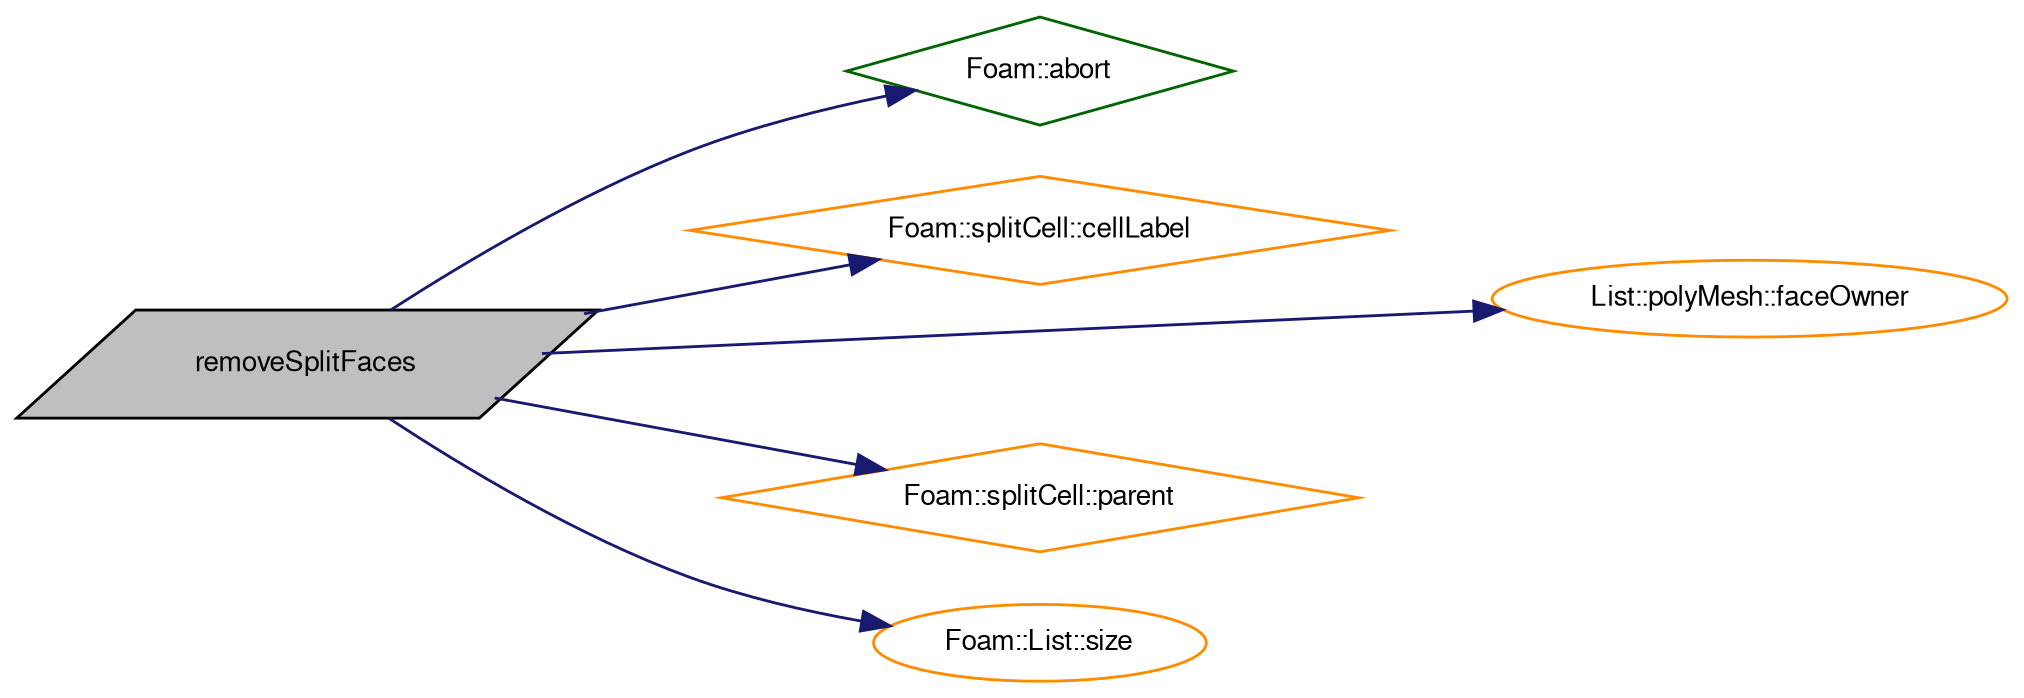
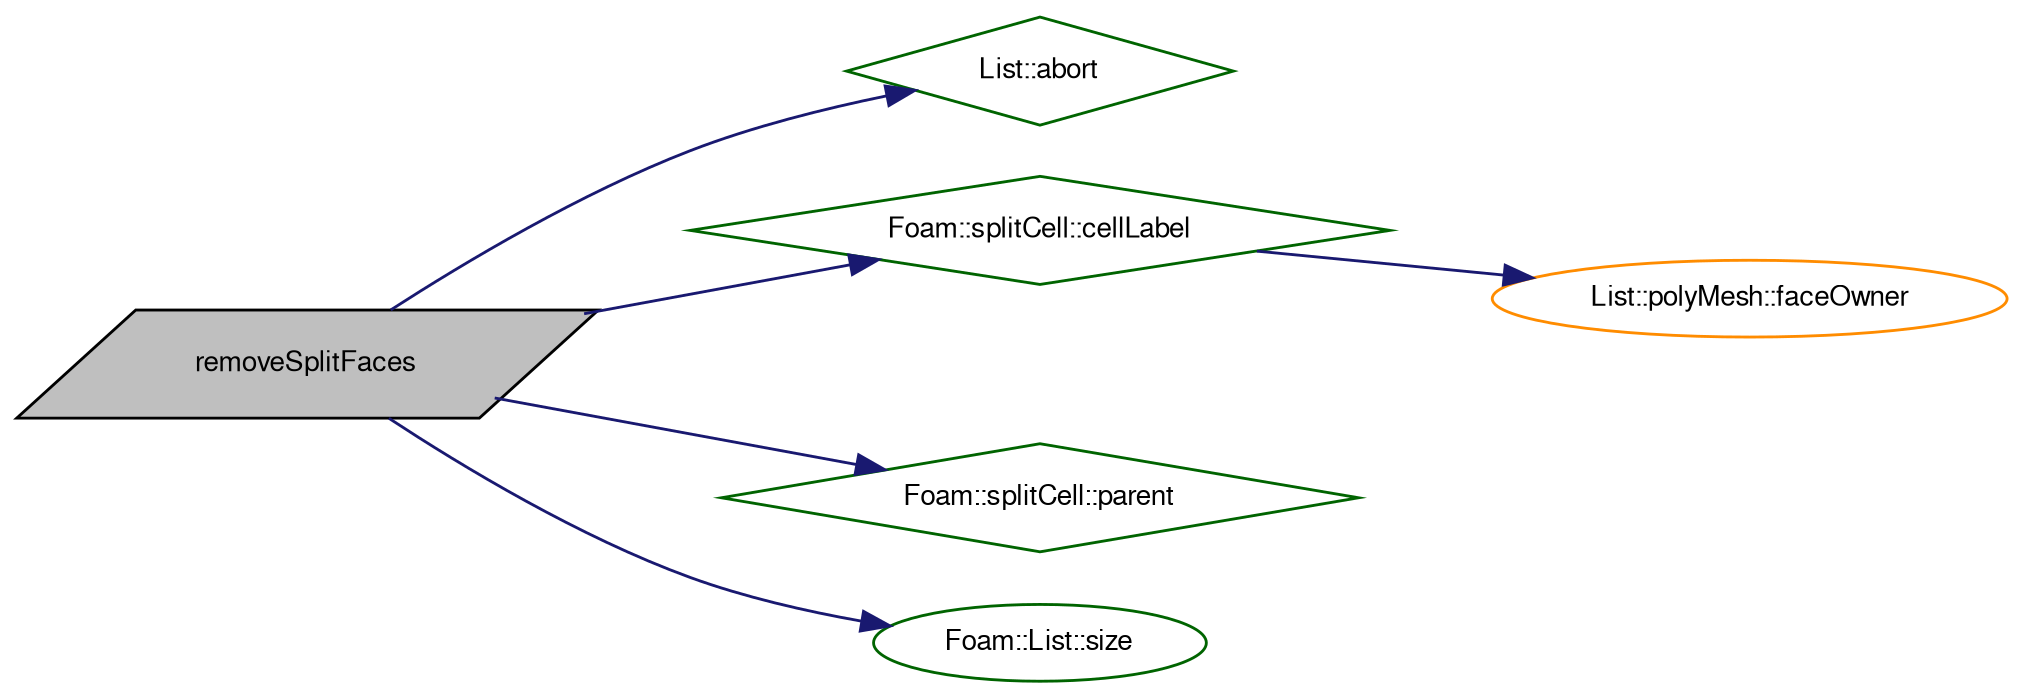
(1040, 71) -> (1040, 71)
(1040, 230) -> (1040, 230)
(1008, 332) -> (1380, 263)
(1040, 498) -> (1040, 498)
(1040, 643) -> (1040, 643)
